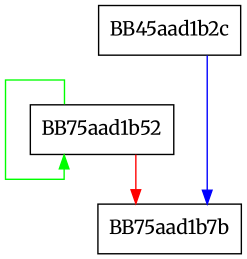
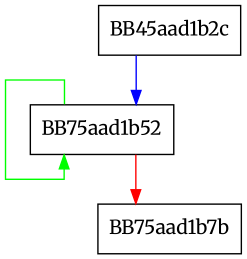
(207, 123) -> (136, 73)
